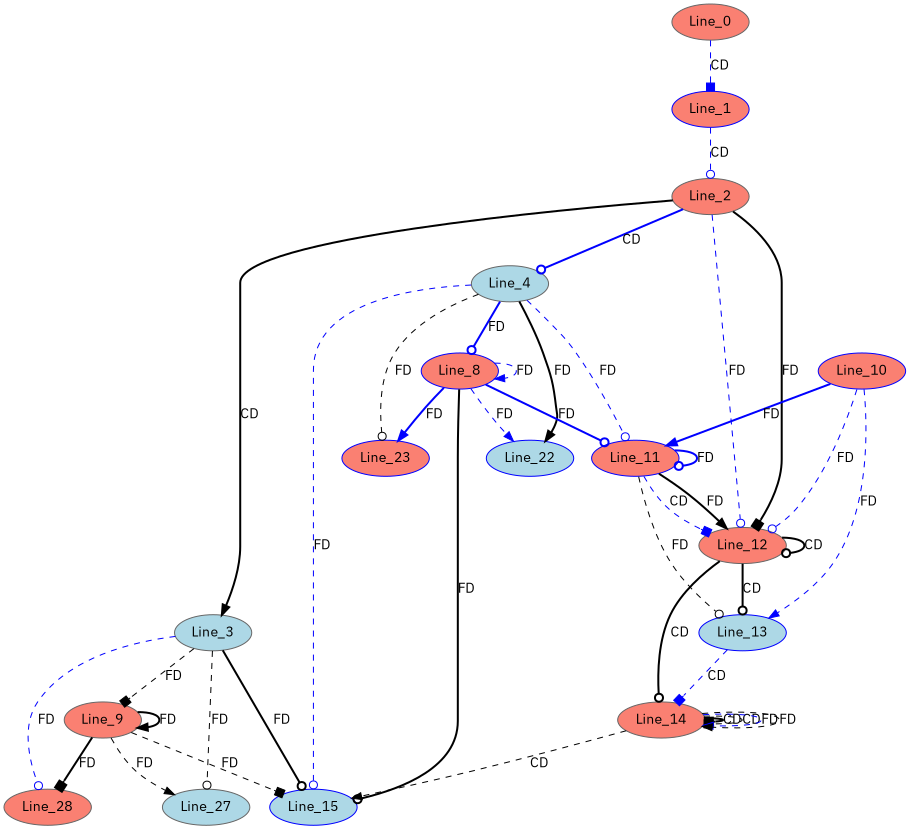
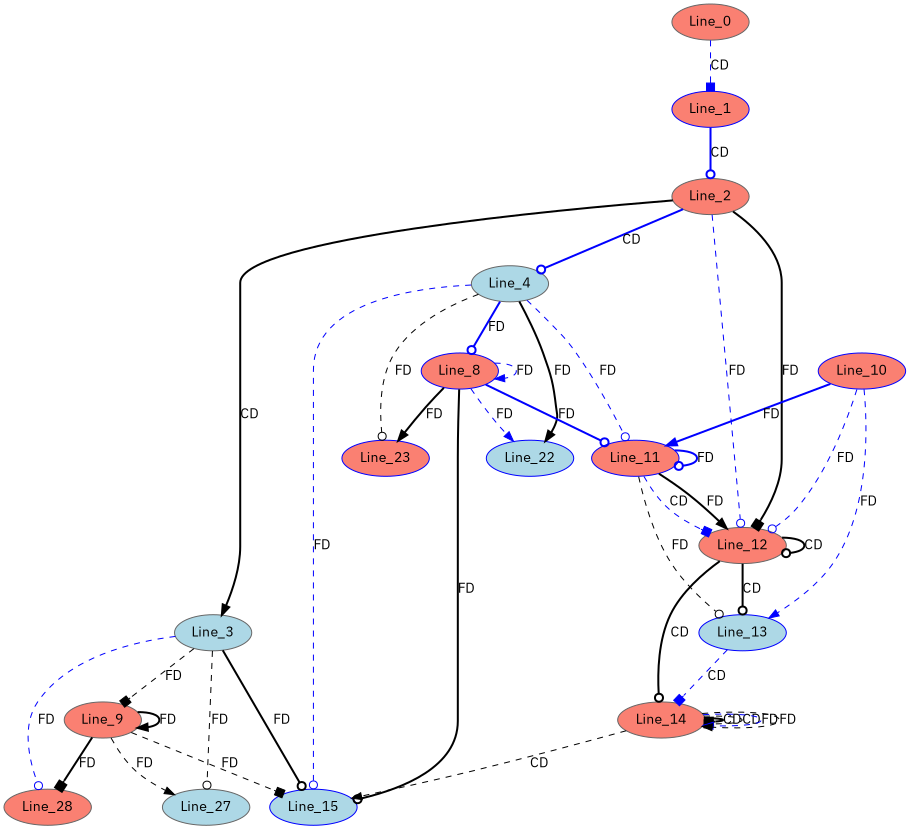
(711, 149) -> (711, 149)
(423, 410) -> (423, 410)
